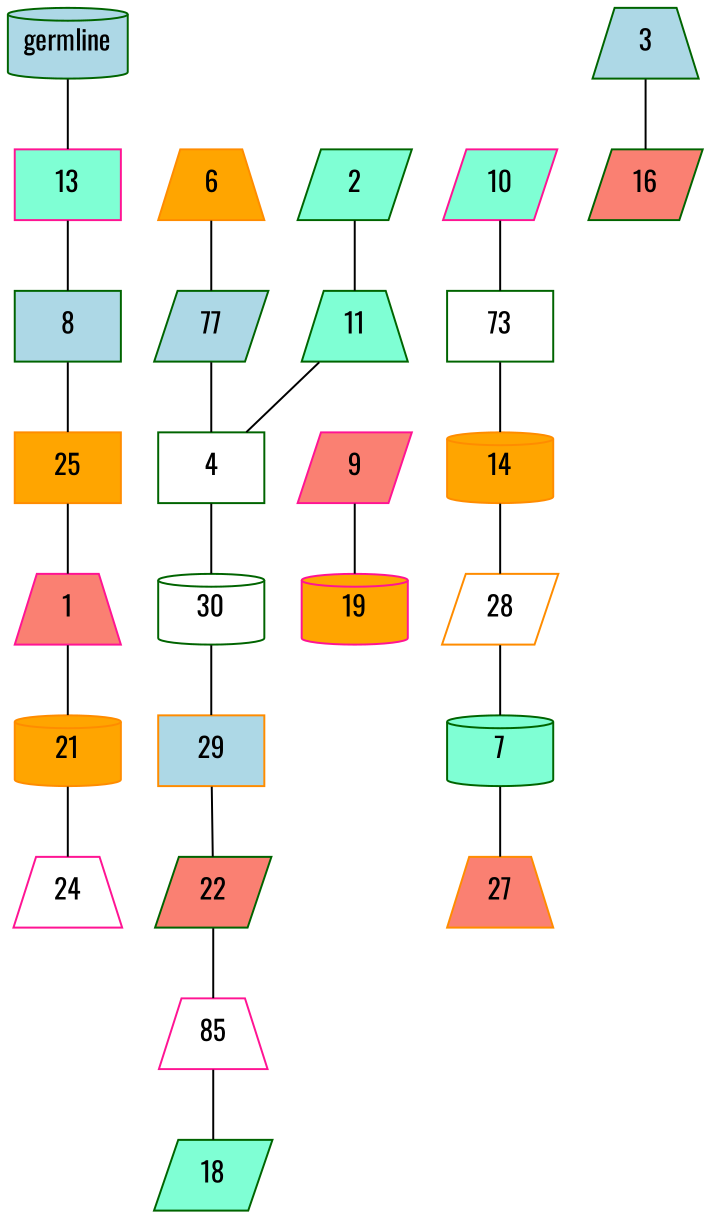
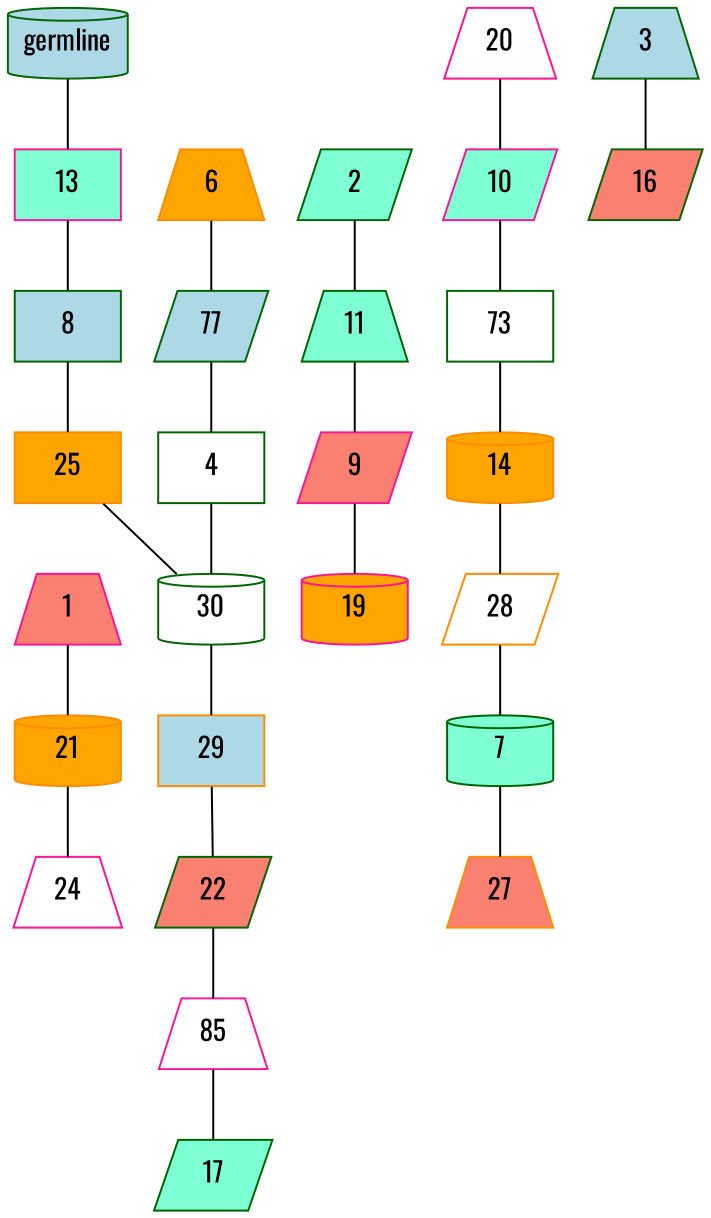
none -> (500, 43)
(283, 397) -> (355, 397)
(68, 539) -> (140, 539)
(213, 1175) -> (213, 1175)
